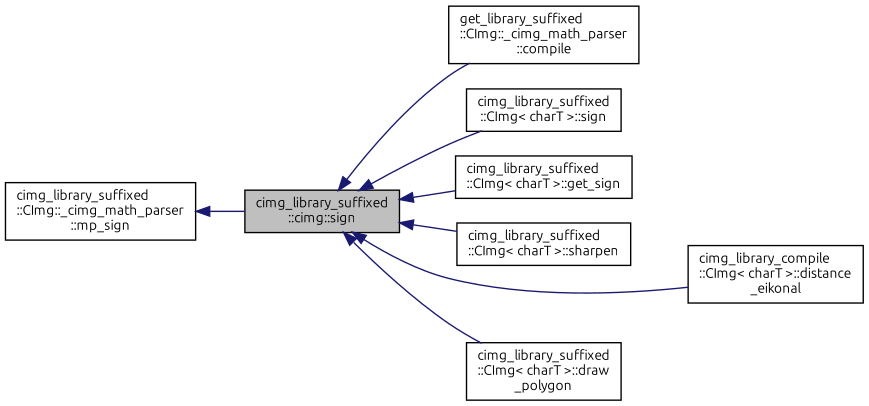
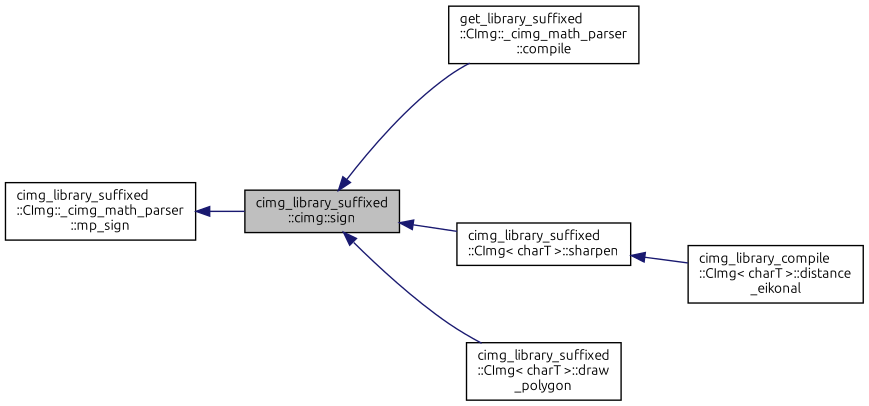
(544, 110) -> none
(544, 177) -> none
(521, 290) -> (666, 260)
